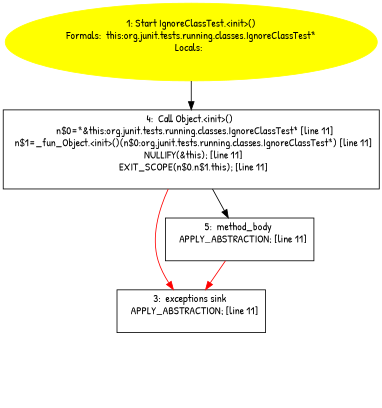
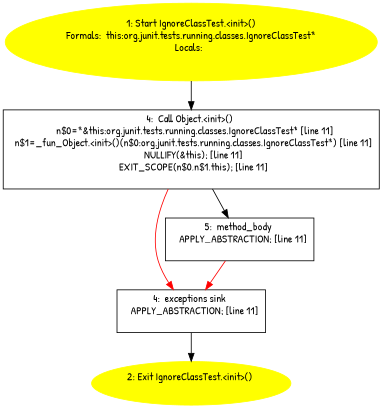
(191, 311) -> (191, 311)
none -> (191, 383)
